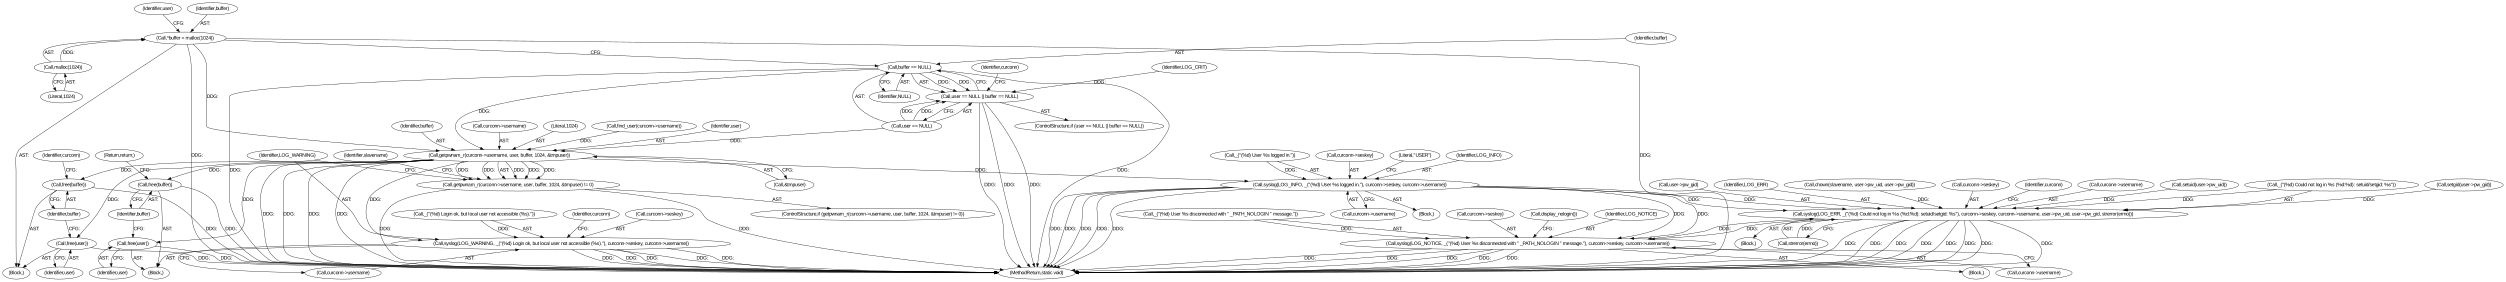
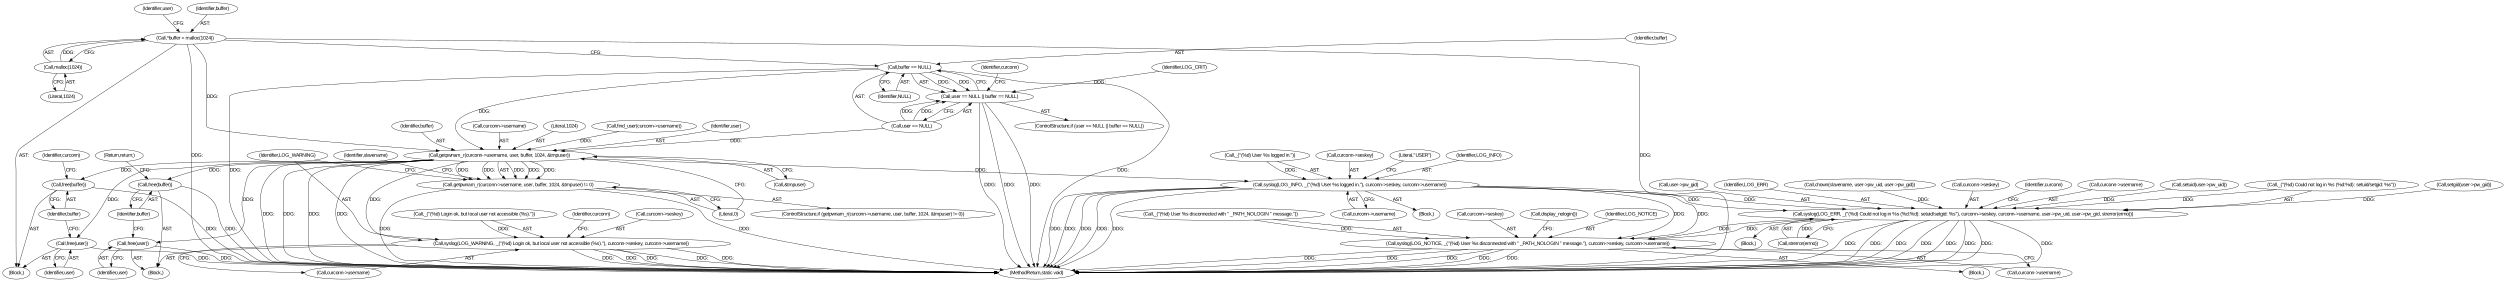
none -> (108, 45)
none -> (728, 214)
